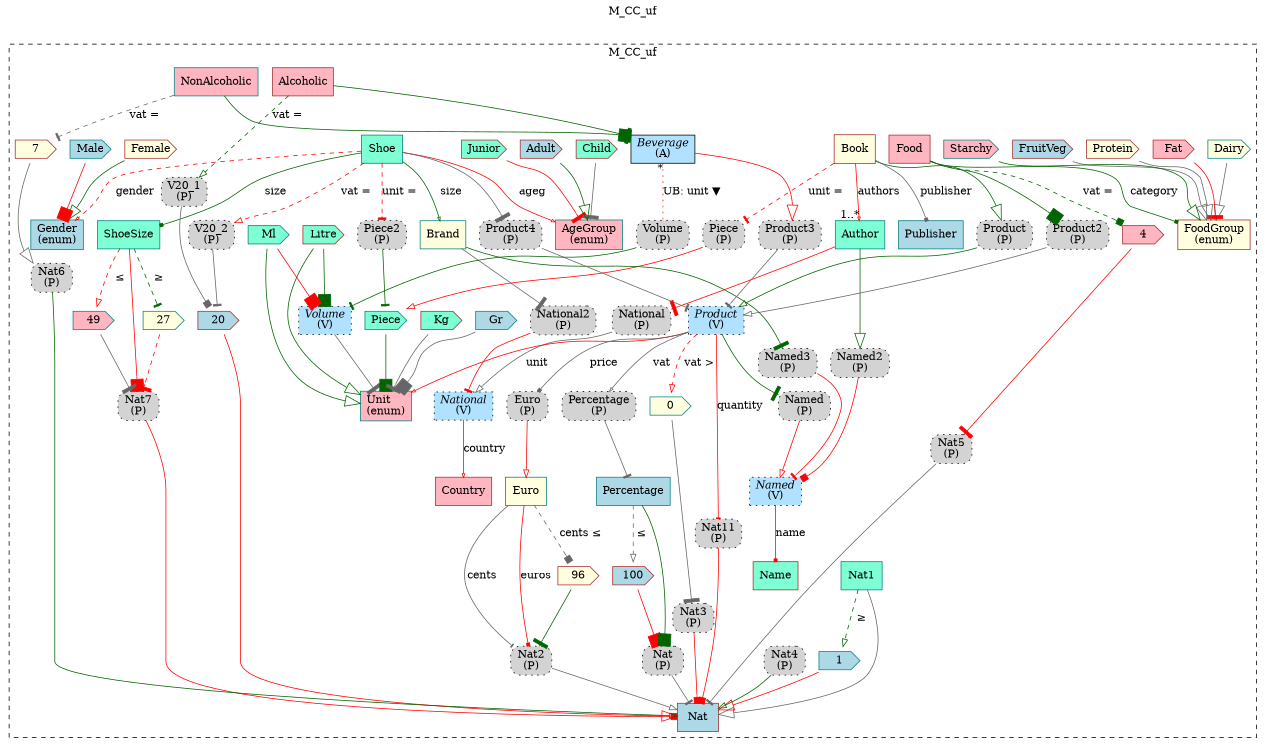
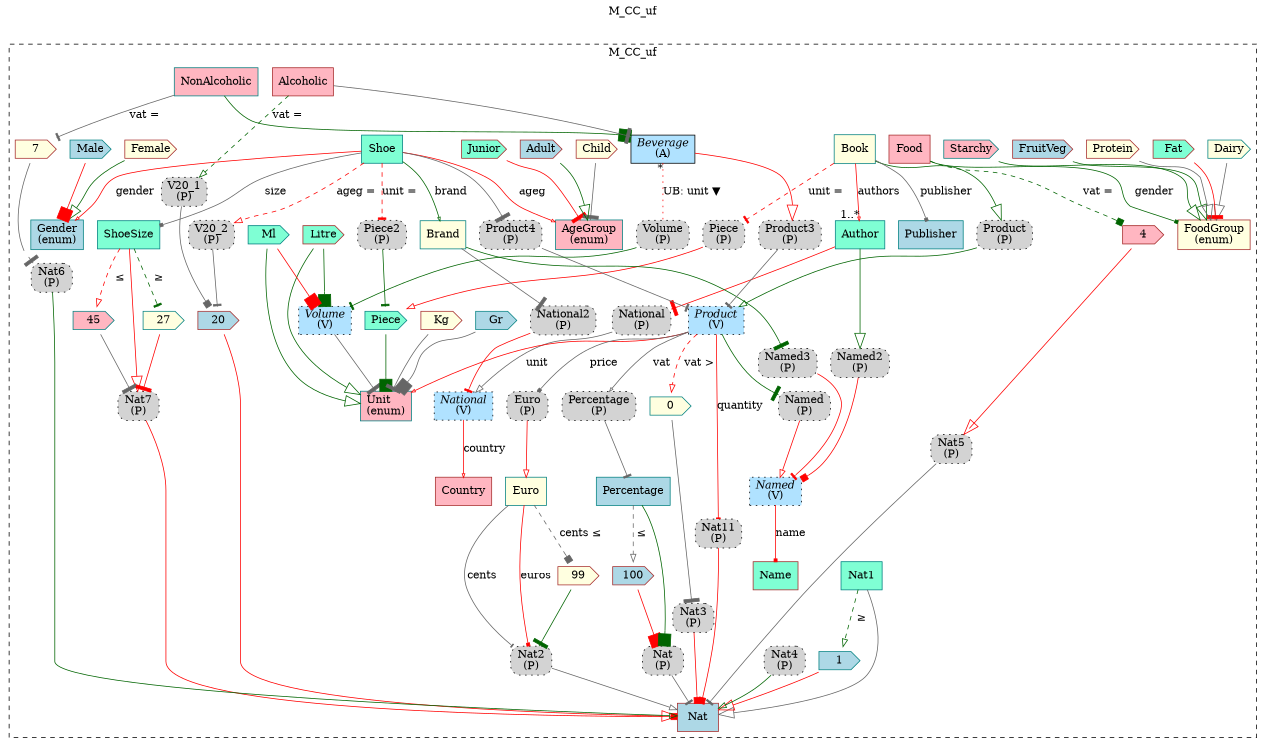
(479, 106) -> (479, 106)
(117, 114) -> (117, 114)
(597, 149) -> (597, 149)
(855, 149) -> (855, 149)
(1174, 149) -> (1174, 149)
(203, 163) -> (203, 163)
(1148, 167) -> (1148, 167)
(259, 180) -> (259, 180)
(356, 192) -> (356, 192)
(451, 192) -> (451, 192)
(1154, 192) -> (1154, 192)
(19, 207) -> (19, 207)
(1078, 235) -> none
(133, 312) -> (133, 312)
(94, 320) -> (94, 320)
(441, 320) -> (441, 320)
(1050, 339) -> (1050, 339)
(152, 359) -> (152, 359)
(578, 576) -> (578, 576)
